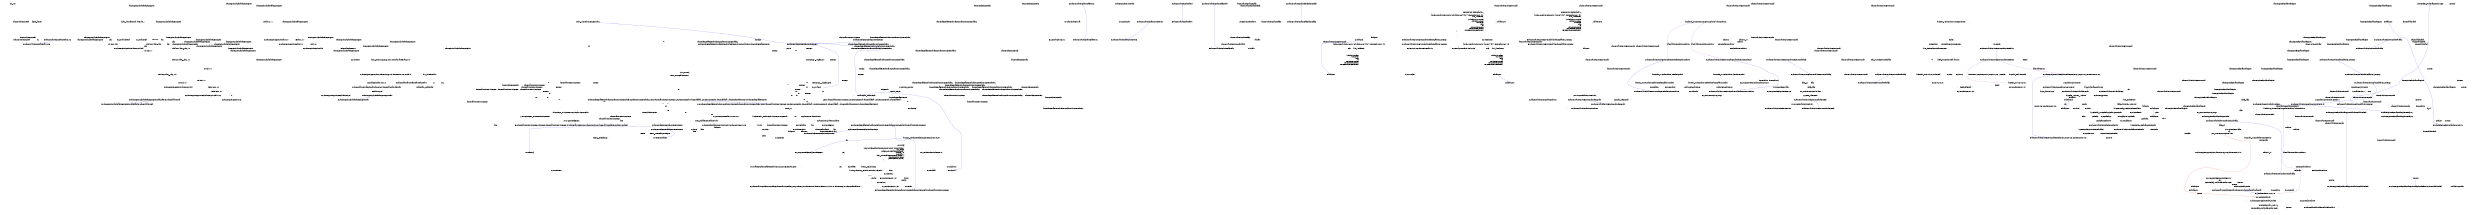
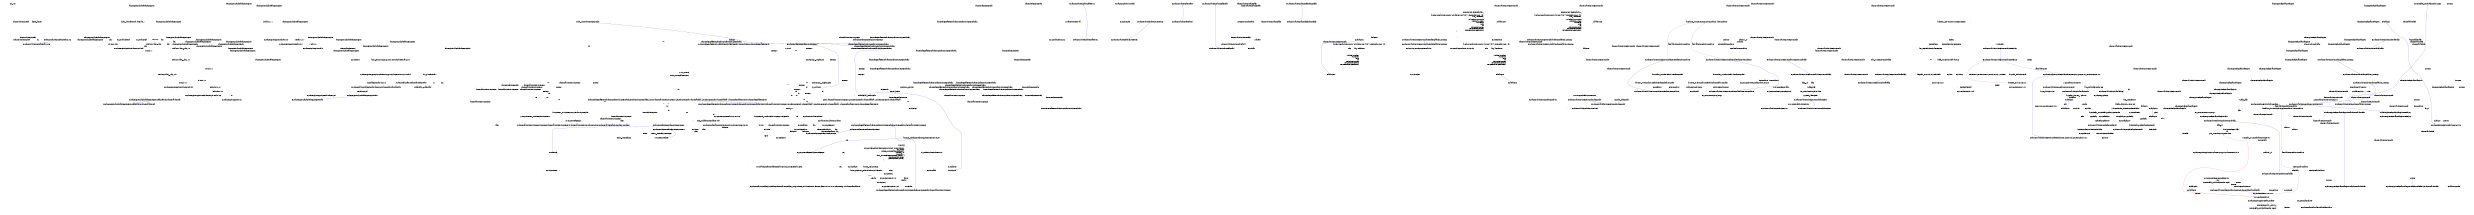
(852, 167) -> (853, 167)
